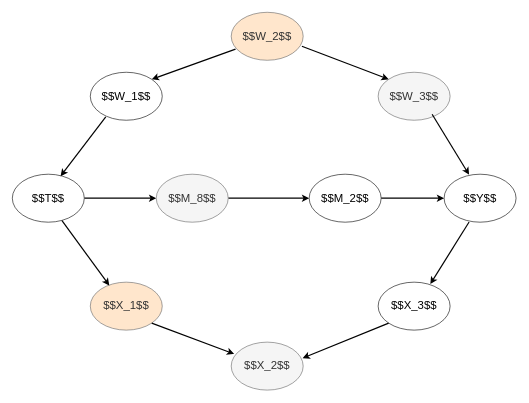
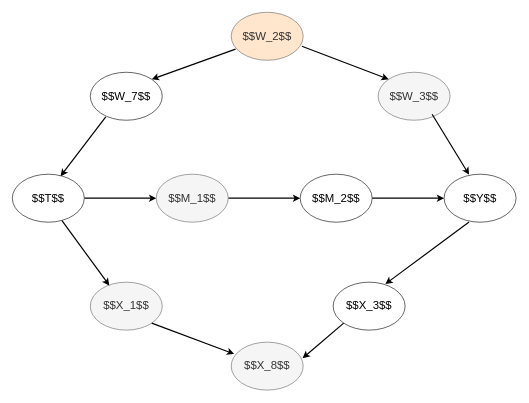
(126, 96) -> (126, 96)
(192, 198) -> (192, 198)
(345, 198) -> (336, 198)
(126, 306) -> (126, 306)
(414, 306) -> (369, 306)
(267, 366) -> (267, 366)
